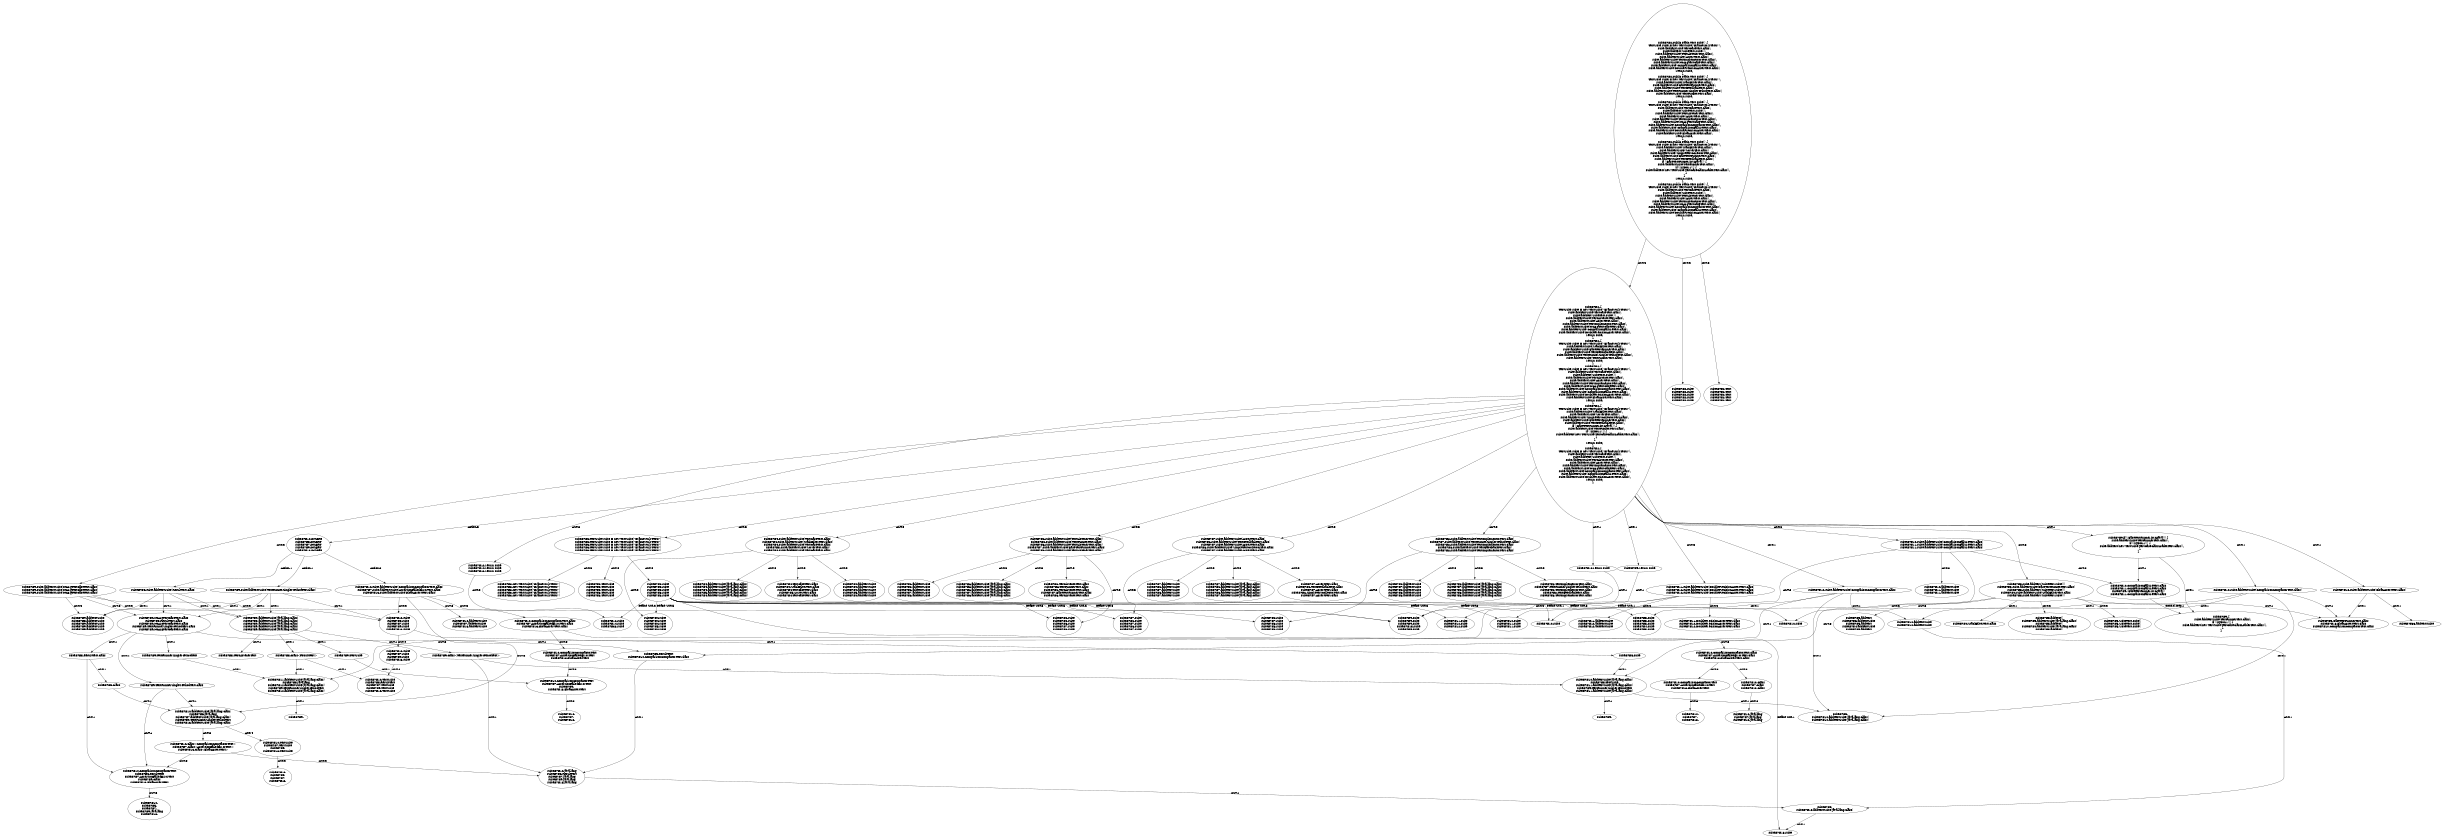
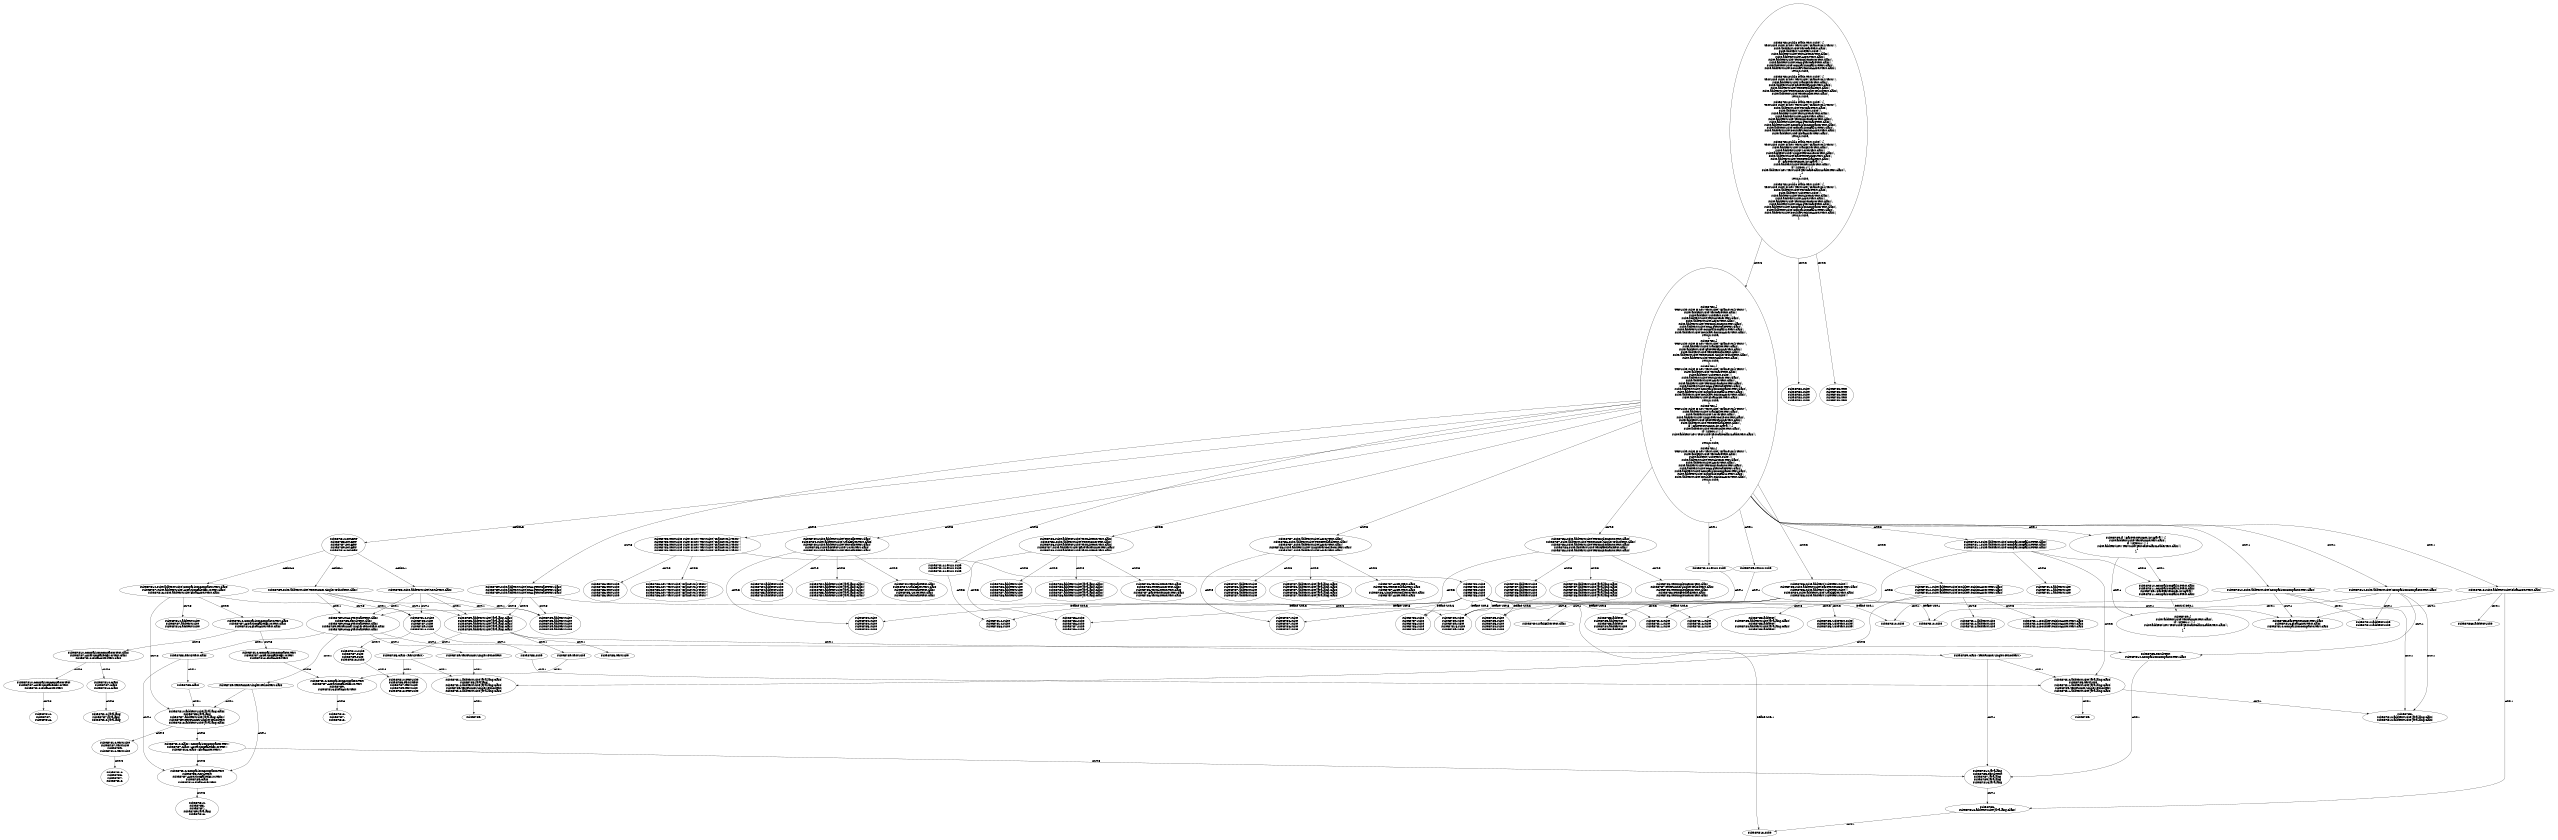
(237, 656) -> (615, 656)
(2284, 743) -> (2361, 799)
